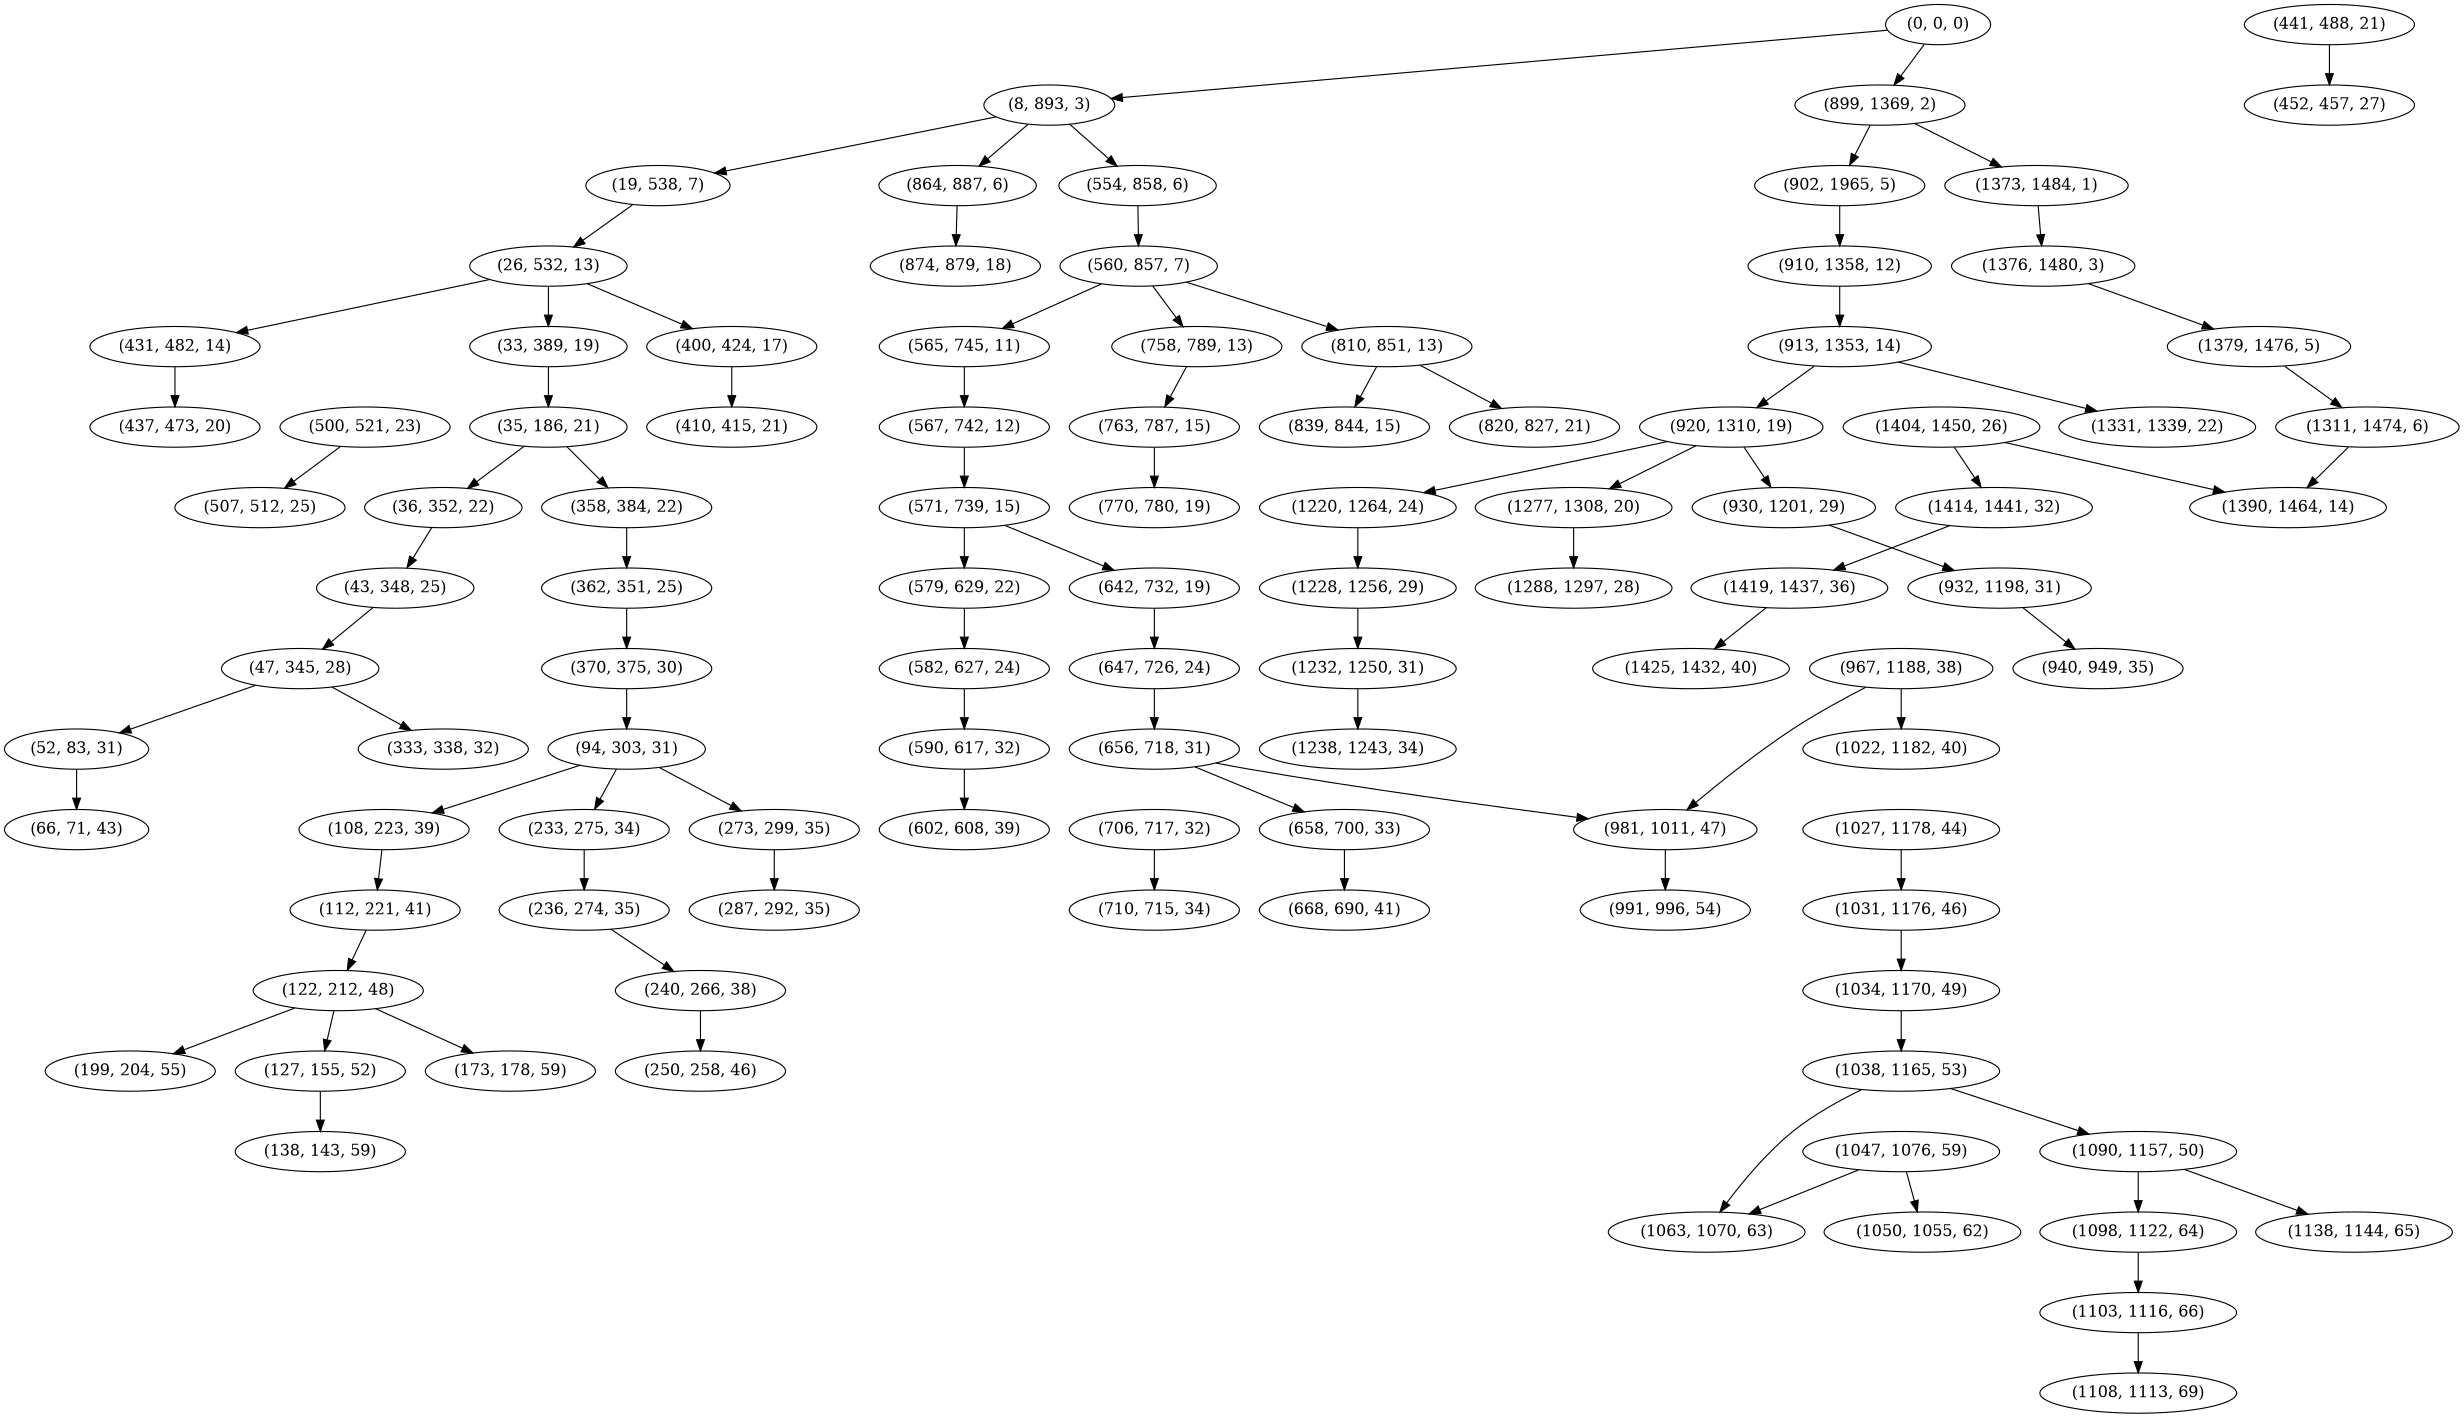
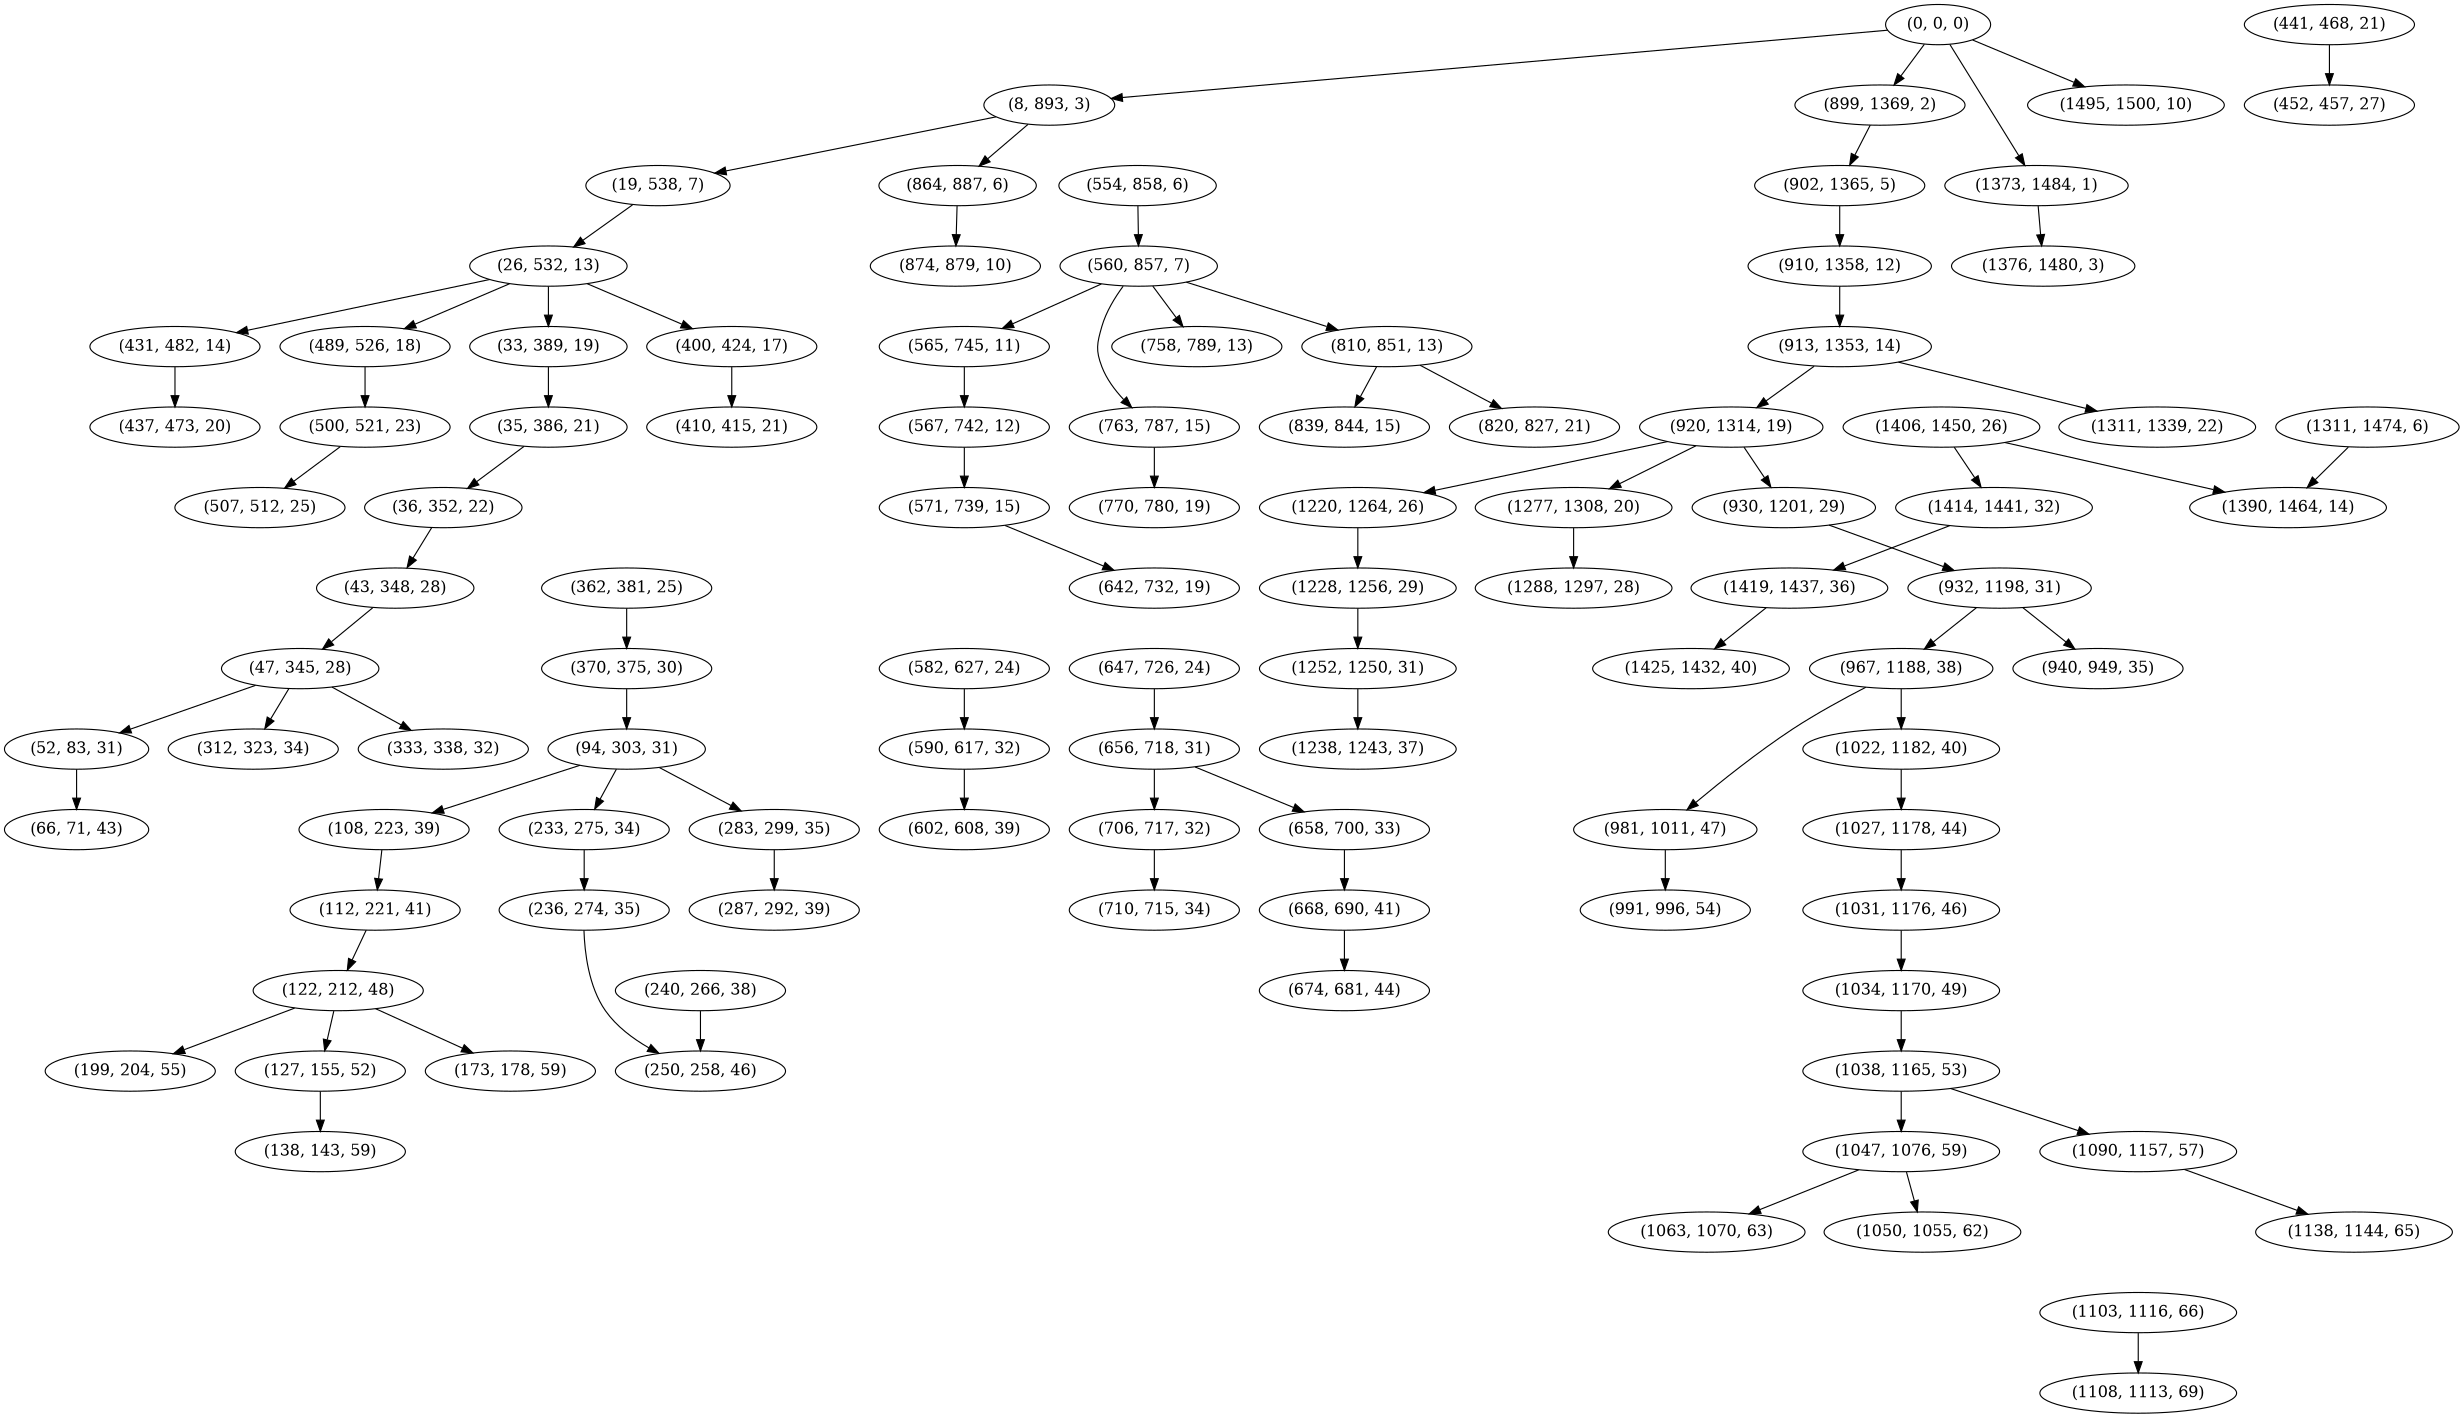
(2329, 25) -> (2329, 25)
none -> (2126, 105)
(1089, 142) -> none
(1953, 143) -> (1984, 100)
(1840, 186) -> (1840, 186)
(955, 266) -> (955, 266)
none -> (365, 347)
(2259, 347) -> none
(1179, 382) -> (1098, 344)
(548, 427) -> (548, 427)
(1731, 427) -> (1731, 427)
(1942, 427) -> (1942, 427)
(2157, 427) -> (2157, 427)
(627, 508) -> none
(1358, 508) -> (1358, 508)
(395, 588) -> (395, 588)
(627, 588) -> (627, 588)
(964, 588) -> none
(1154, 623) -> none
none -> (1955, 625)
(1358, 669) -> (1358, 669)
none -> (253, 749)
(1358, 749) -> (1358, 749)
none -> (1901, 784)
(1396, 792) -> (1154, 784)
(774, 830) -> (774, 830)
(774, 910) -> (774, 910)
(638, 947) -> (599, 999)
none -> (1344, 991)
(1786, 1137) -> (1901, 1106)
(2138, 1152) -> (2138, 1152)
(2138, 1232) -> none
